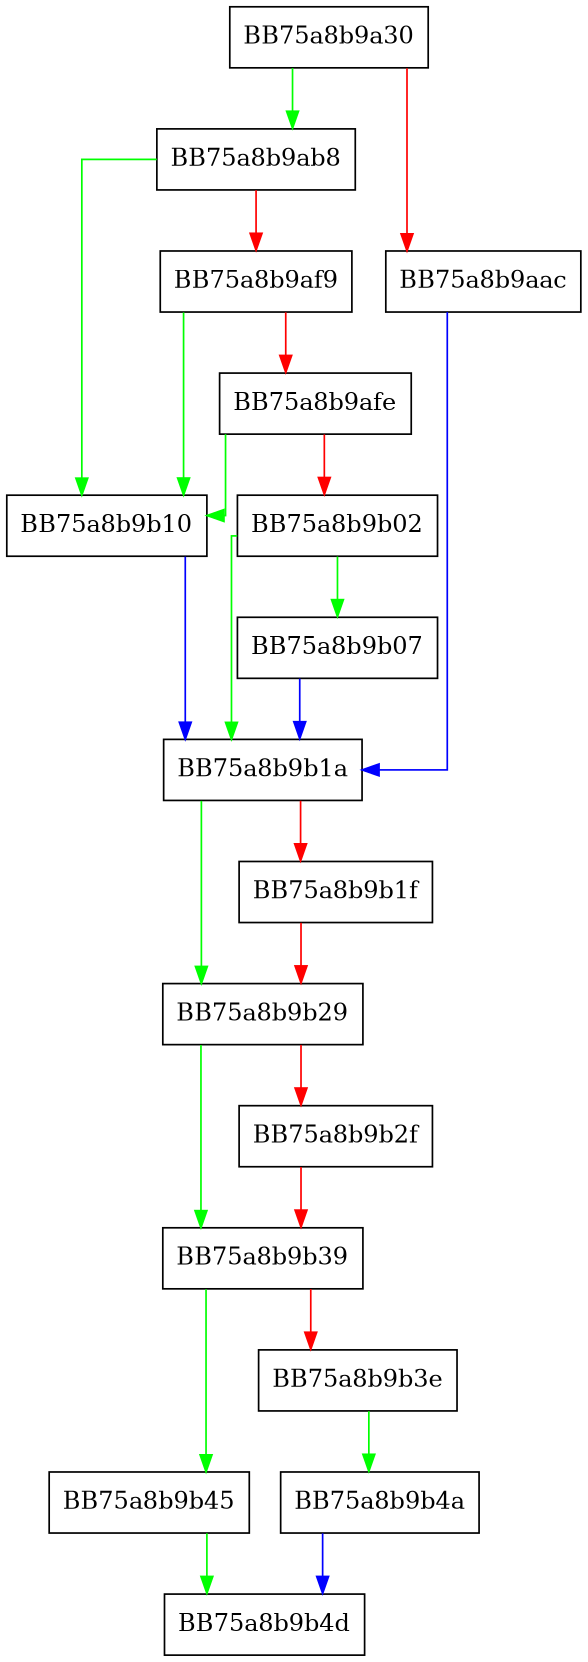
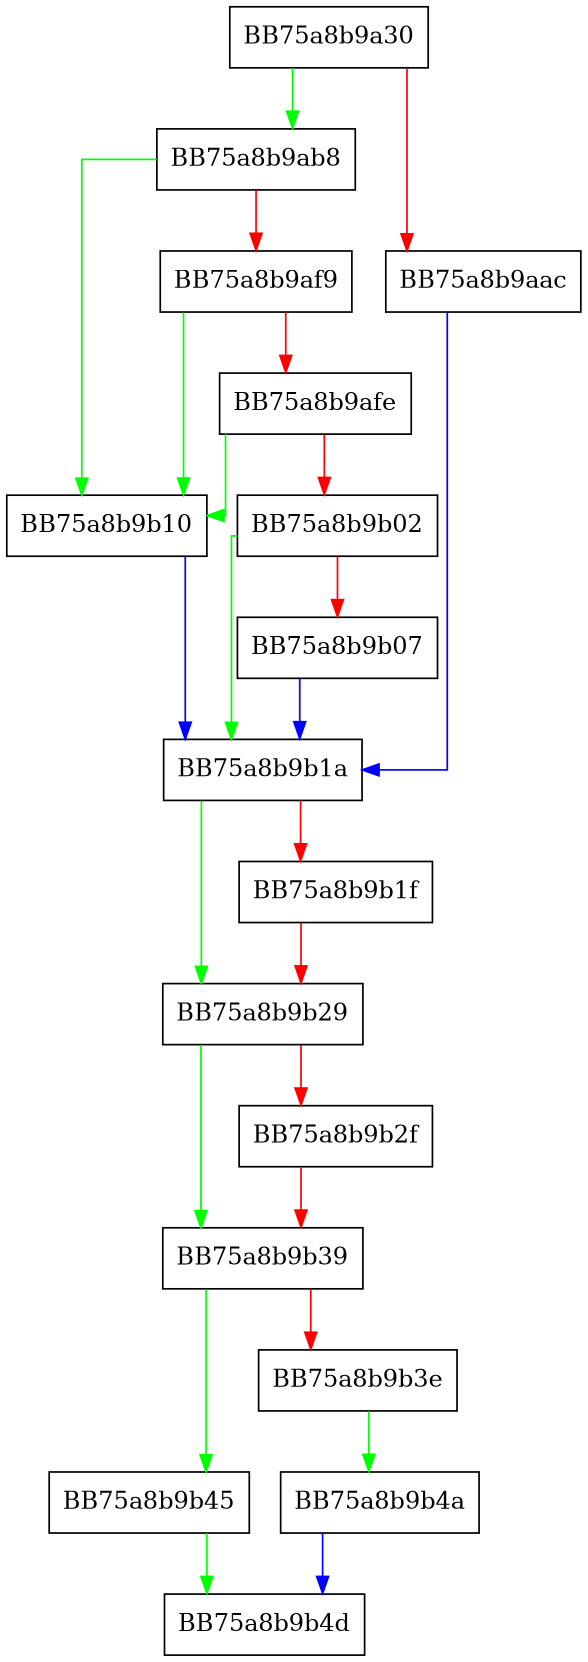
(337, 578) -> (337, 578)
